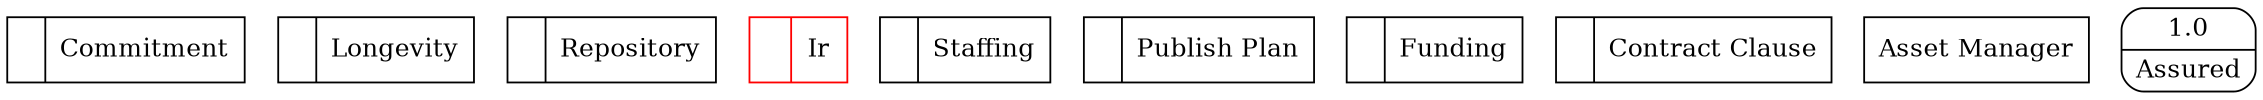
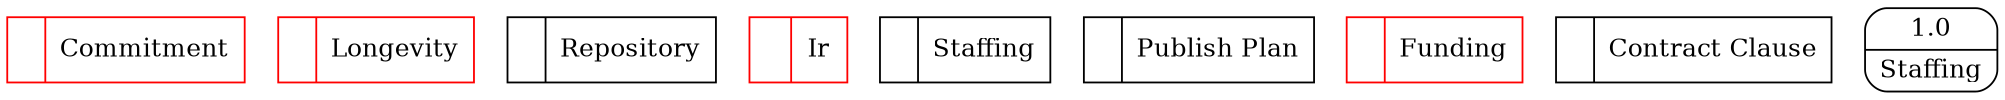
(126, 50) -> (126, 50)
(376, 50) -> (376, 50)
(1435, 50) -> (1435, 50)
(1977, 50) -> none
(2189, 70) -> (1931, 70)
